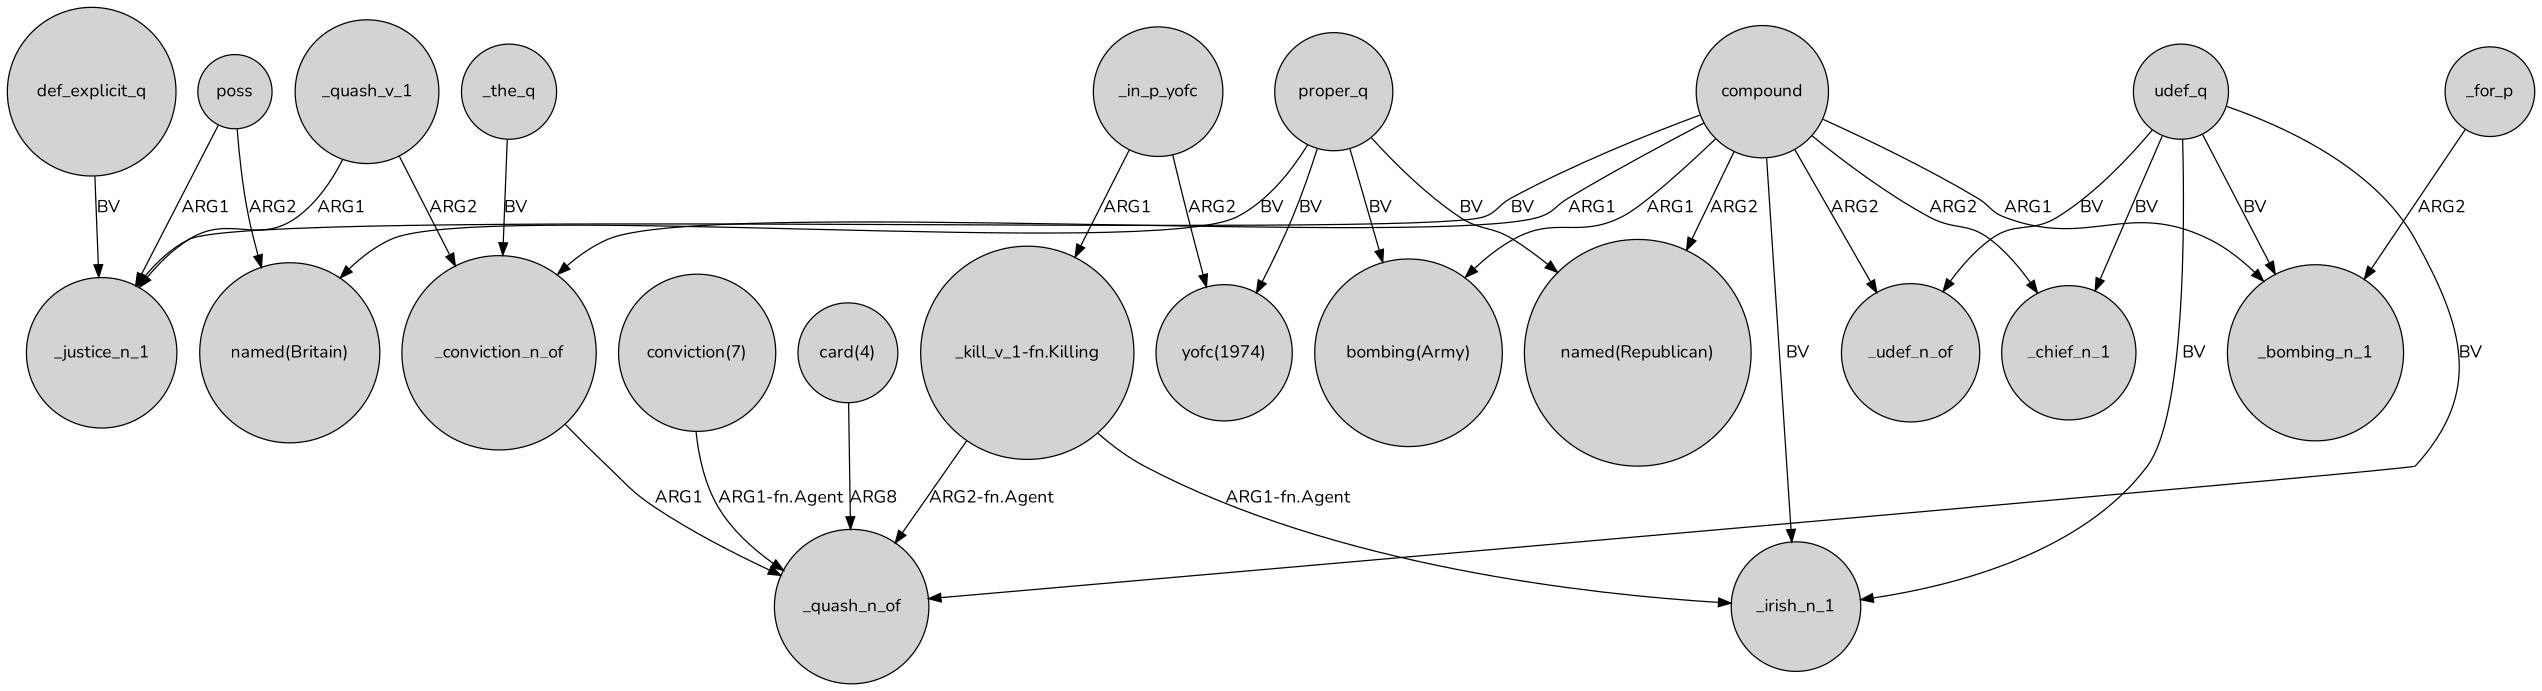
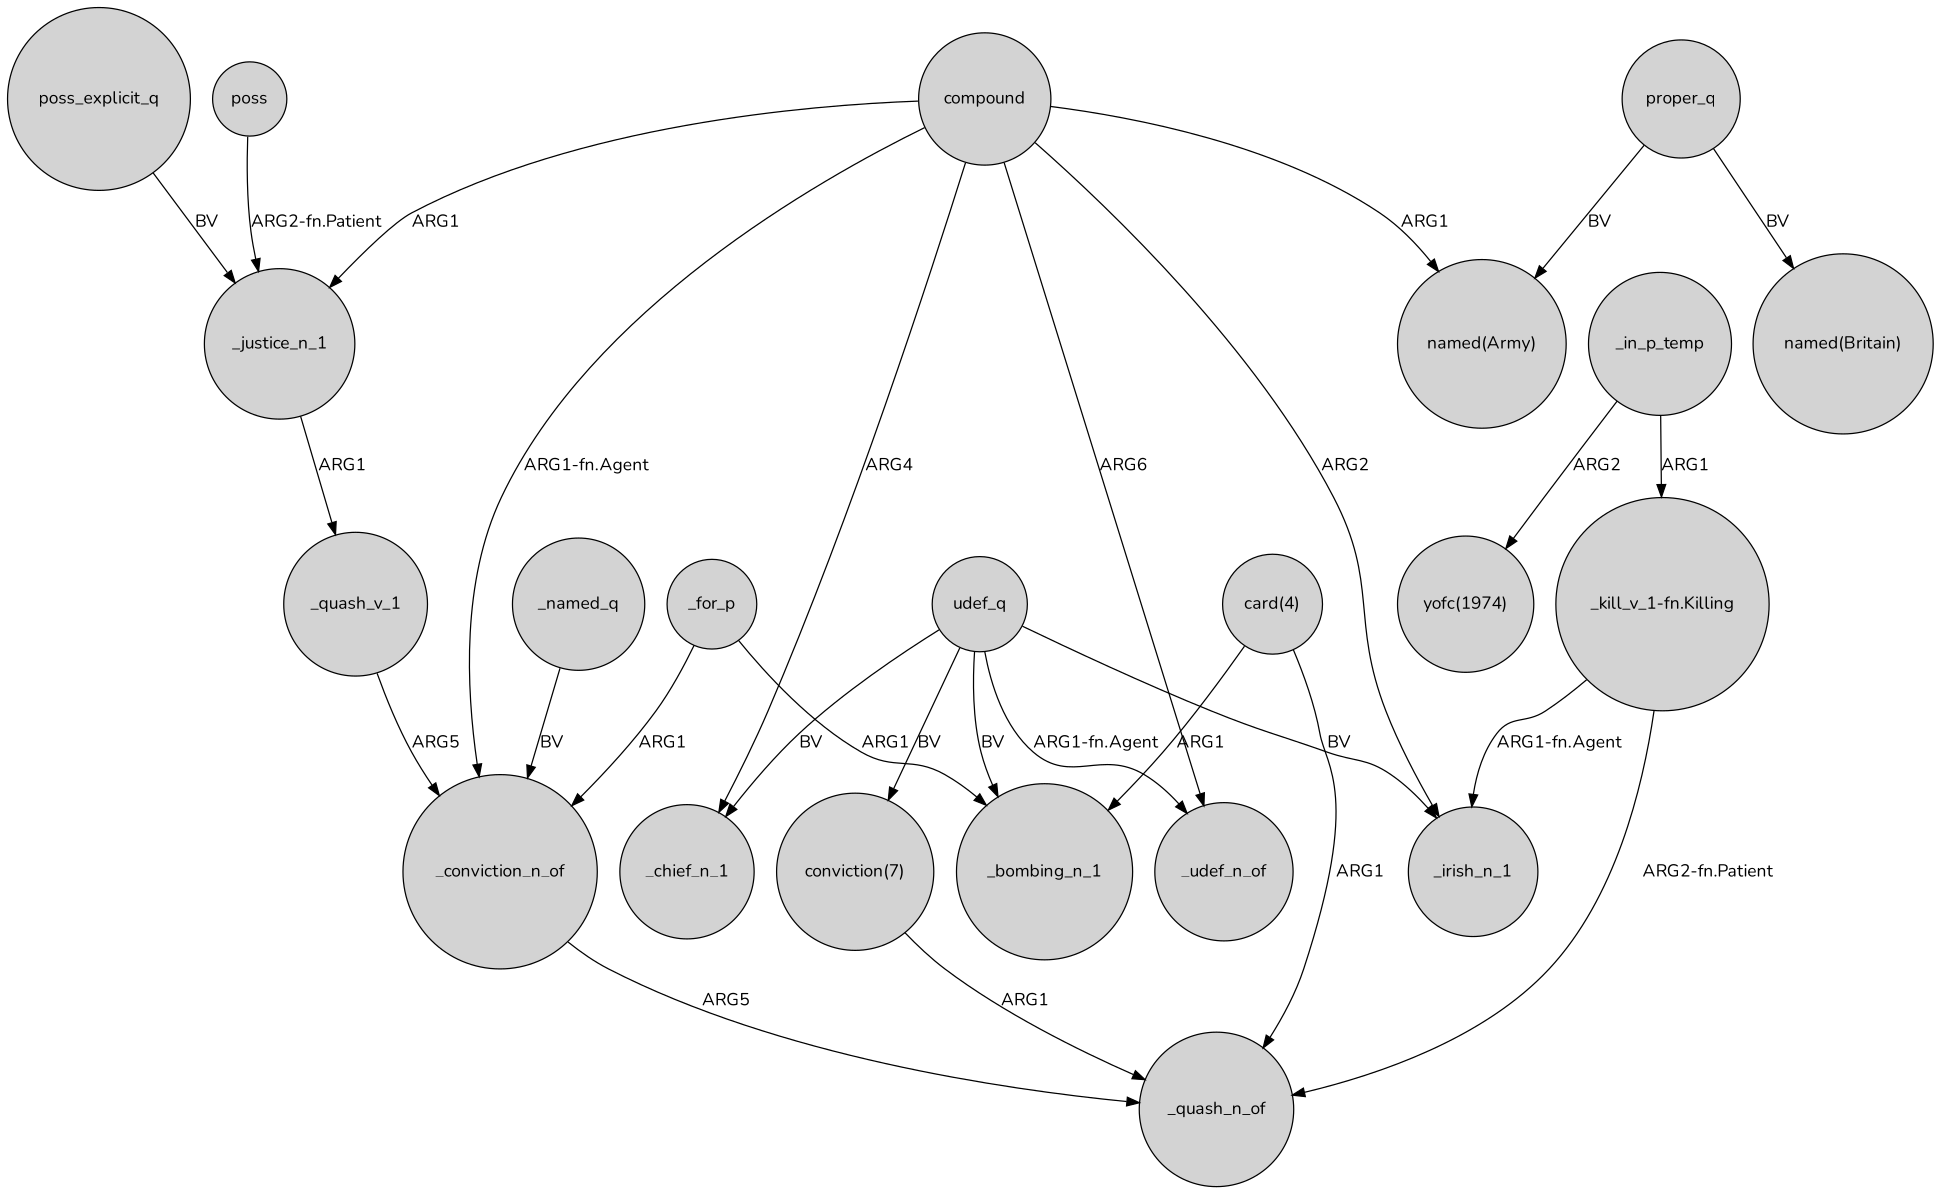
(92, 92) -> (99, 99)
(509, 92) -> (579, 604)
(1158, 92) -> (1660, 344)
(244, 193) -> none
(206, 208) -> (317, 222)
(454, 208) -> (436, 743)
(1523, 208) -> (436, 222)
(1592, 208) -> (587, 466)
(1855, 208) -> (1124, 466)
(1954, 208) -> (889, 466)
(2092, 208) -> (1096, 743)
(2442, 208) -> (886, 743)
(1293, 216) -> none
(2010, 219) -> (1187, 723)
(293, 220) -> (316, 469)
(1409, 353) -> (1482, 344)
(1638, 353) -> none
(1798, 353) -> (1345, 466)
(679, 498) -> (726, 1001)
(781, 498) -> (1025, 1001)
(873, 498) -> (1360, 872)
(992, 498) -> (1709, 872)
(1919, 512) -> (927, 718)
none -> (644, 726)
